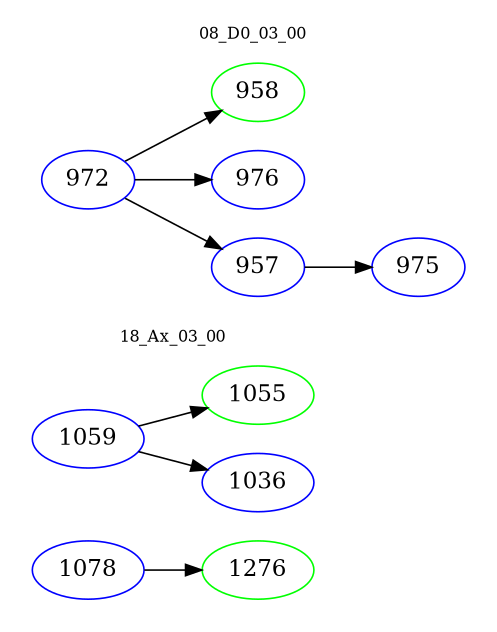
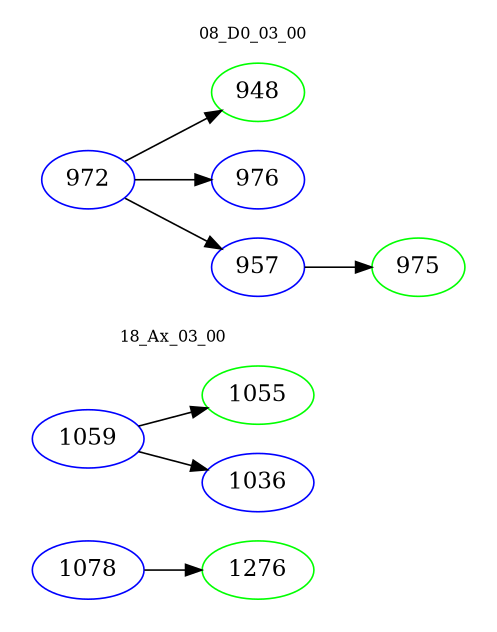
(258, 92) -> (258, 92)
(418, 267) -> (418, 267)
